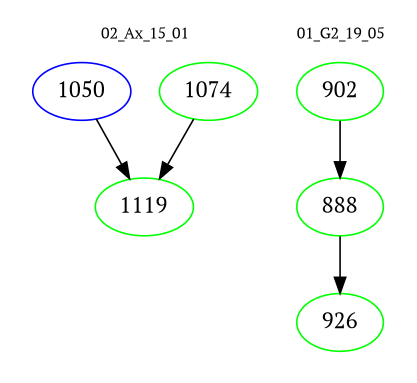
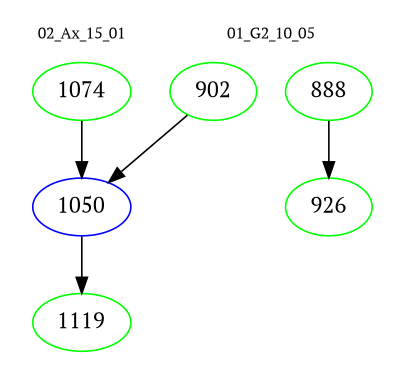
(341, 34) -> (271, 34)
(340, 141) -> (168, 132)
(181, 142) -> (82, 141)
